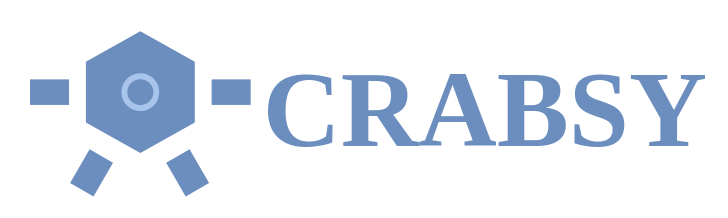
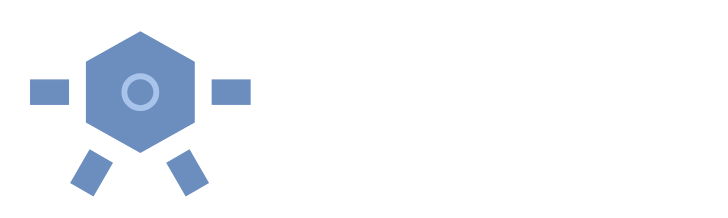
(485, 110) -> none
